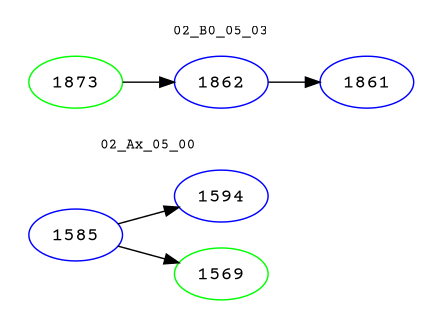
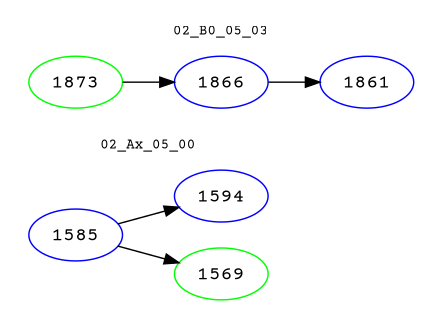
(221, 82) -> (221, 82)
